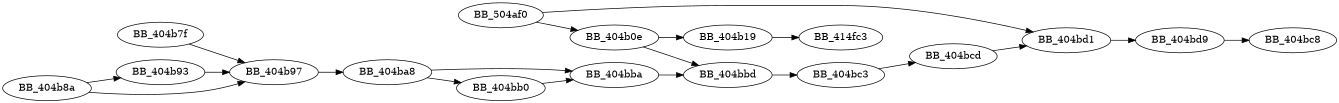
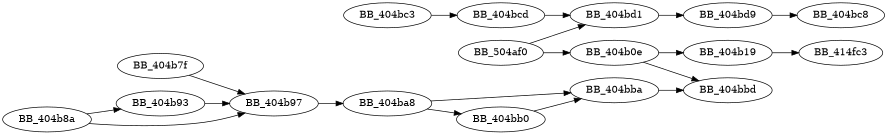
(781, 75) -> none
